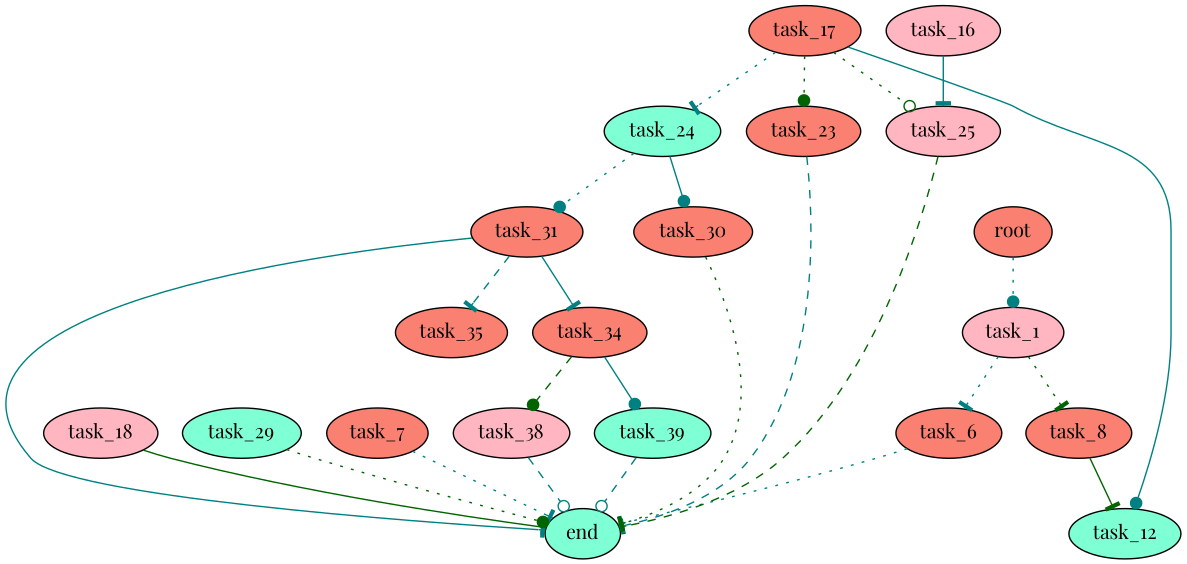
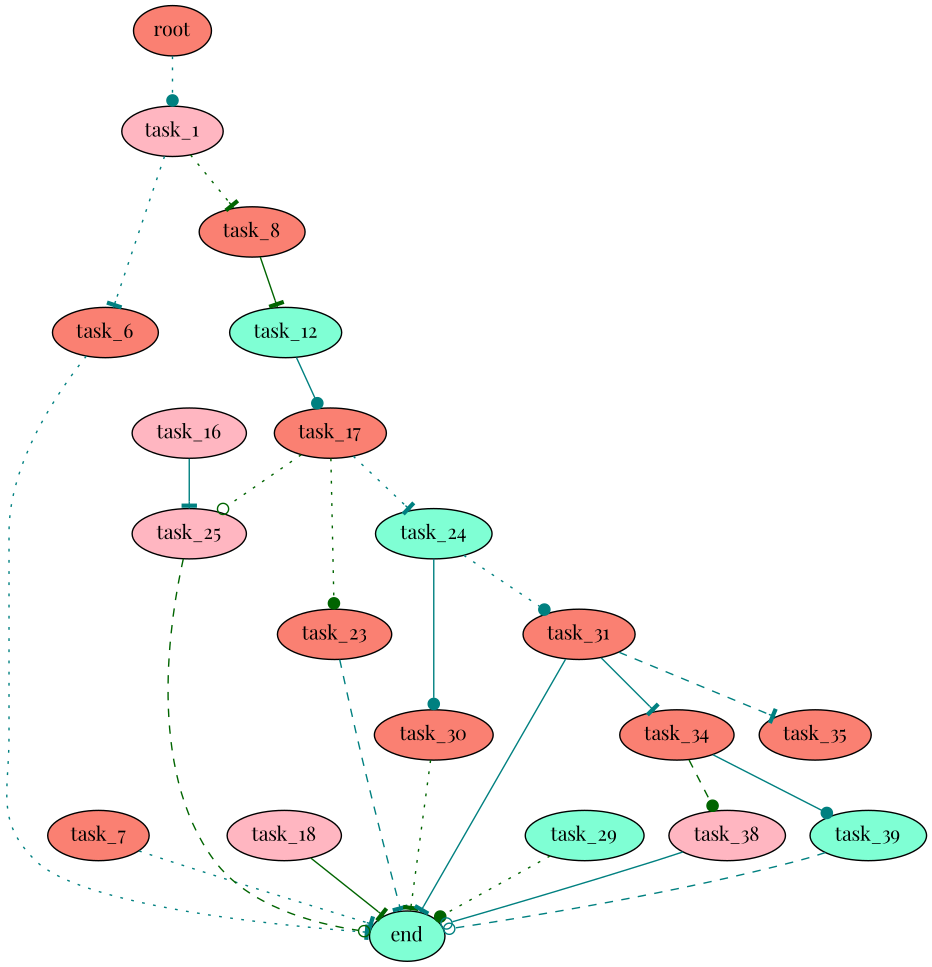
(1152, 174) -> (306, 378)
(838, 393) -> (183, 794)
(544, 480) -> (568, 888)
